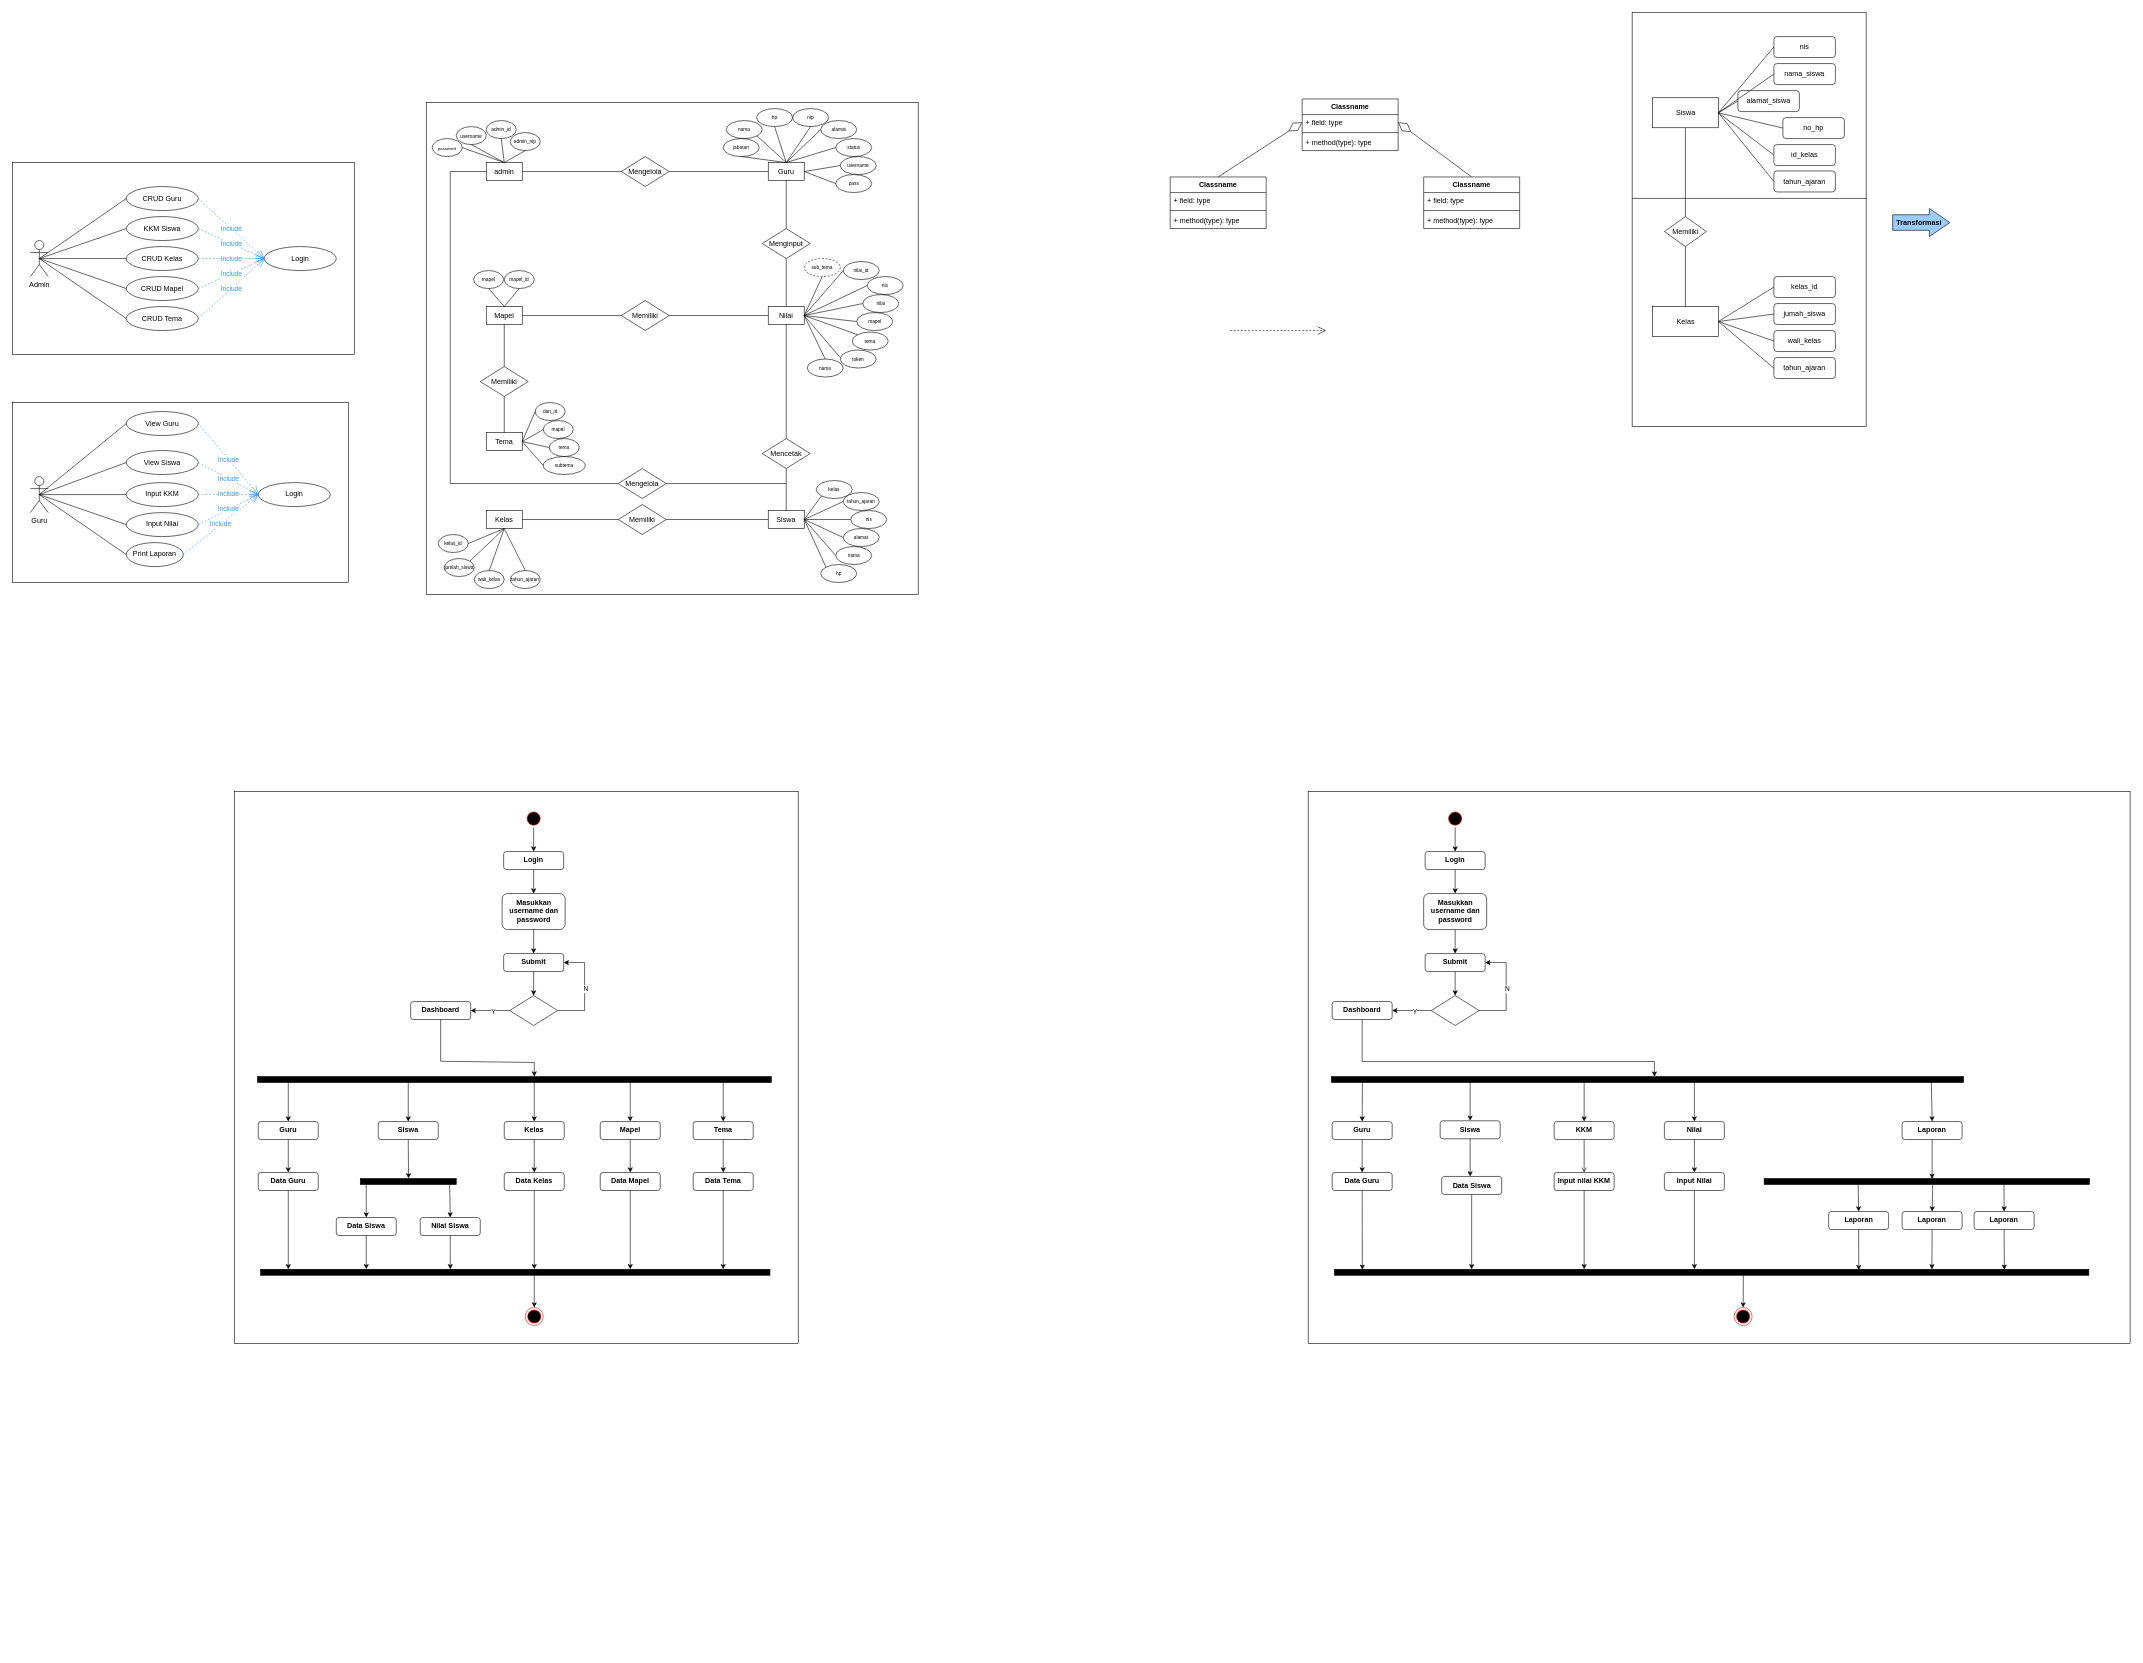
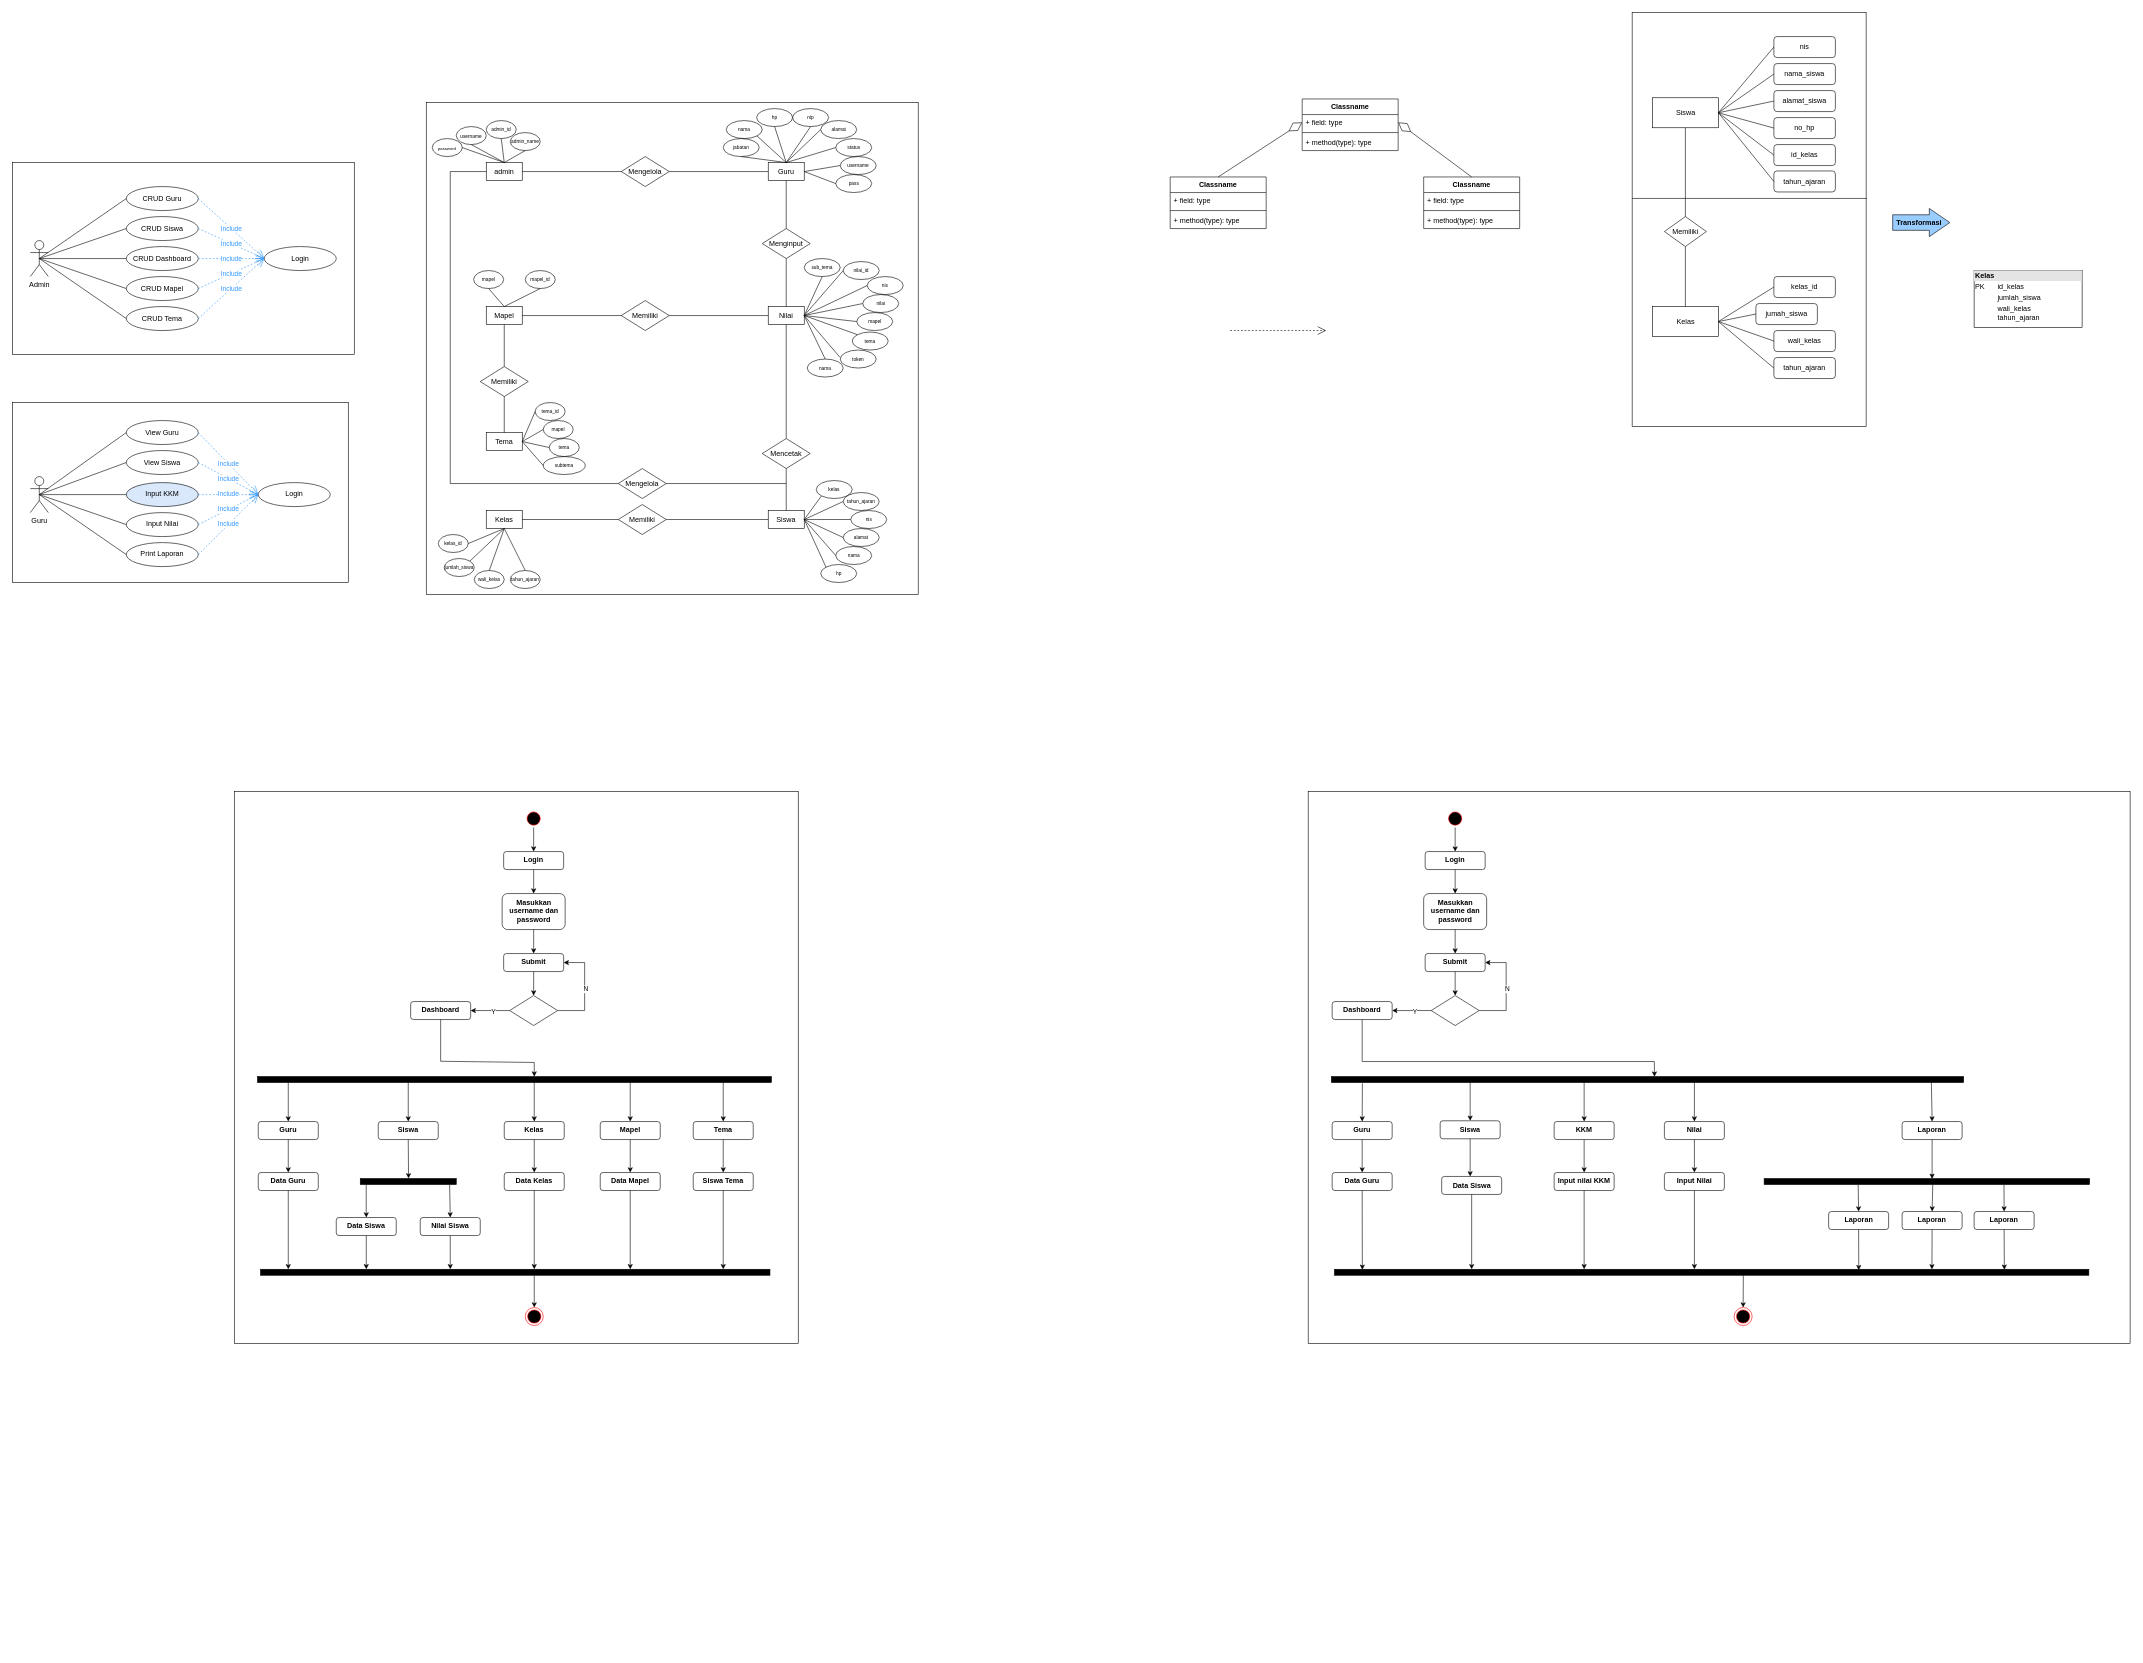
(1769, 101) -> (1805, 101)
(1814, 128) -> (1805, 128)
(525, 141) -> (525, 141)
(162, 228) -> (162, 228)
(162, 258) -> (162, 258)
(822, 267) -> (822, 267)
(519, 279) -> (540, 279)
none -> (2028, 299)
(1805, 314) -> (1787, 314)
(551, 411) -> (551, 411)
(162, 423) -> (162, 432)
(162, 494) -> (162, 494)
(155, 554) -> (162, 554)
(1584, 1168) -> (1584, 1167)
(723, 1181) -> (723, 1181)
